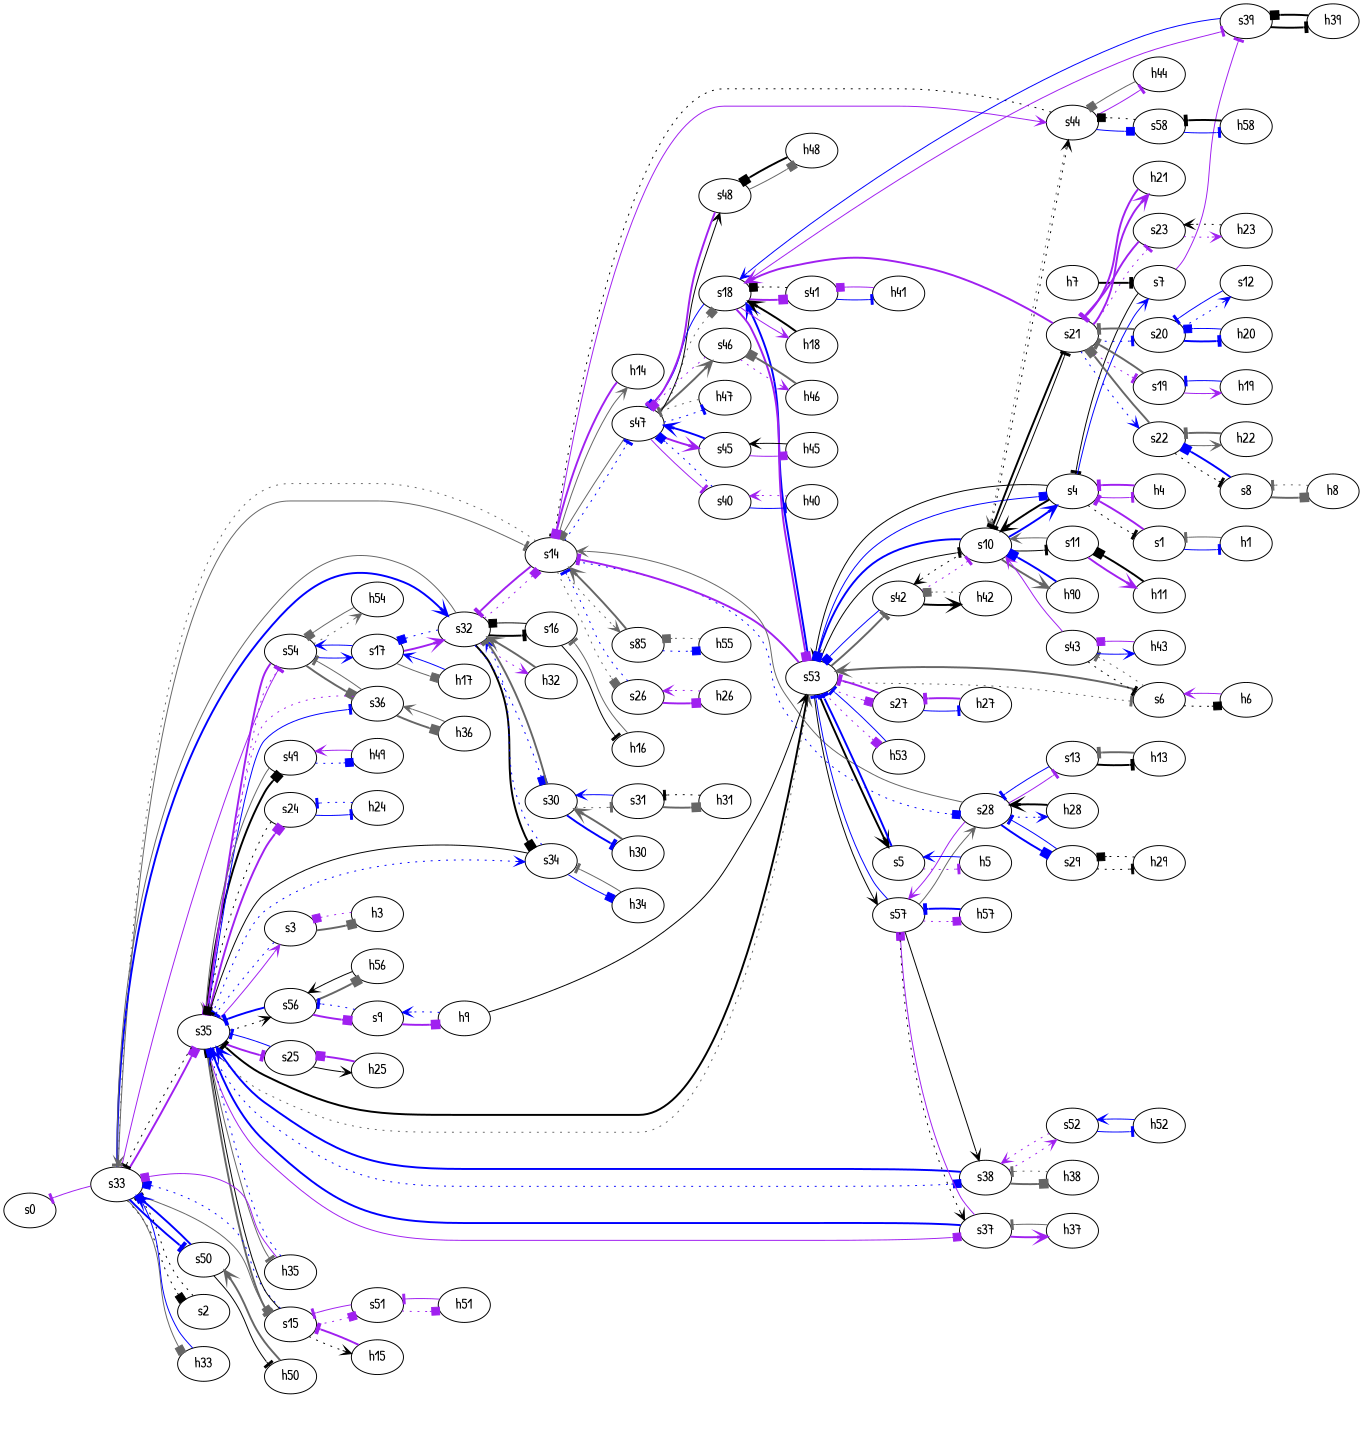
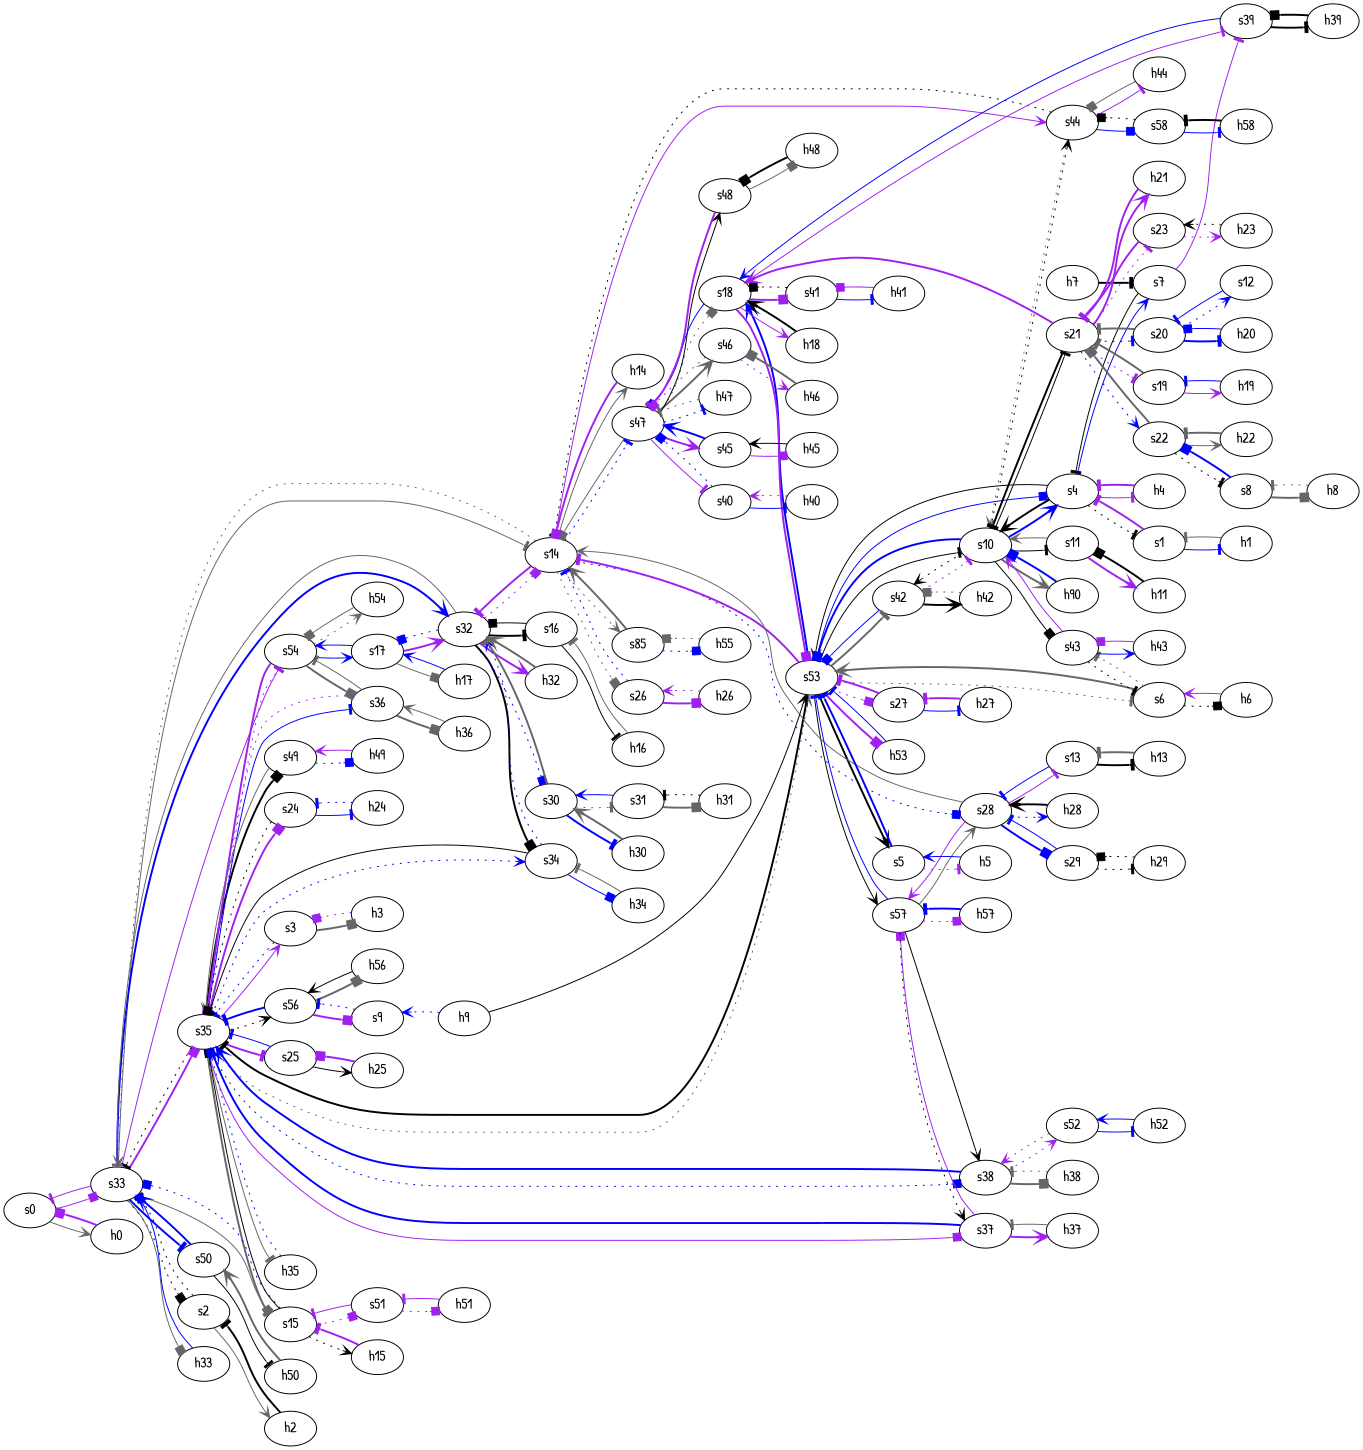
none -> (1022, 594)
(505, 660) -> (505, 660)
(847, 716) -> (847, 716)
(416, 1025) -> none
(222, 1181) -> (72, 1204)
none -> (117, 1237)
none -> (291, 1429)
